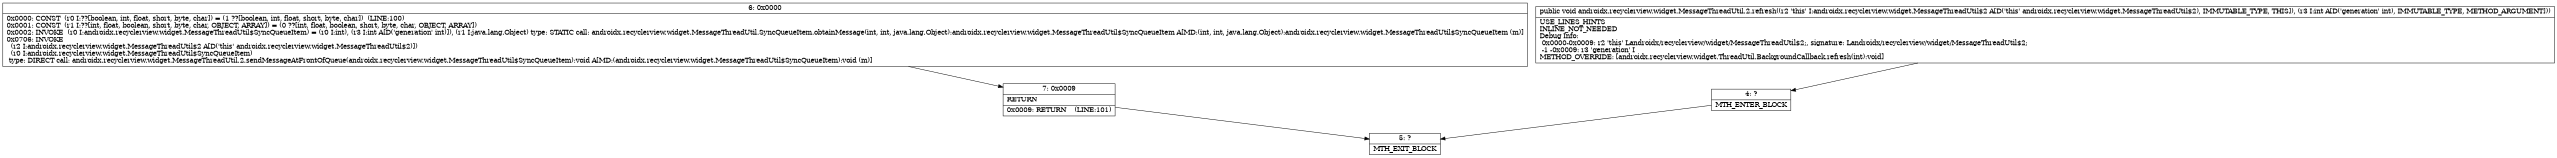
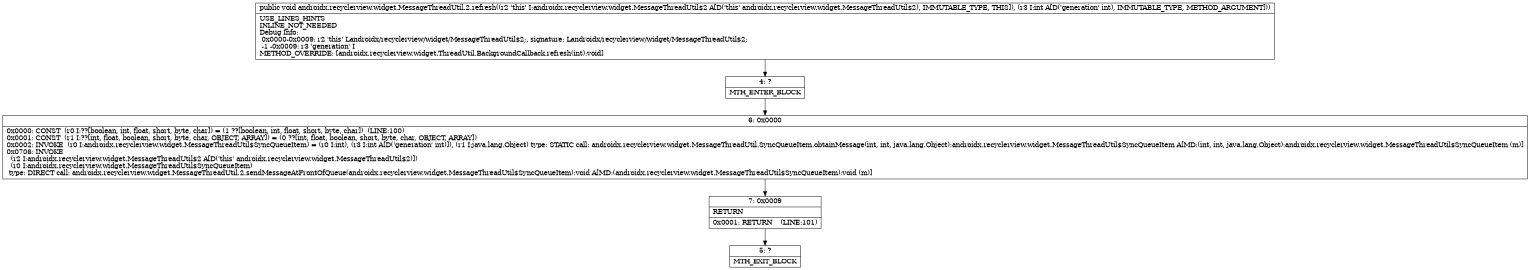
(1059, 110) -> (765, 223)
(1578, 122) -> (765, 105)
